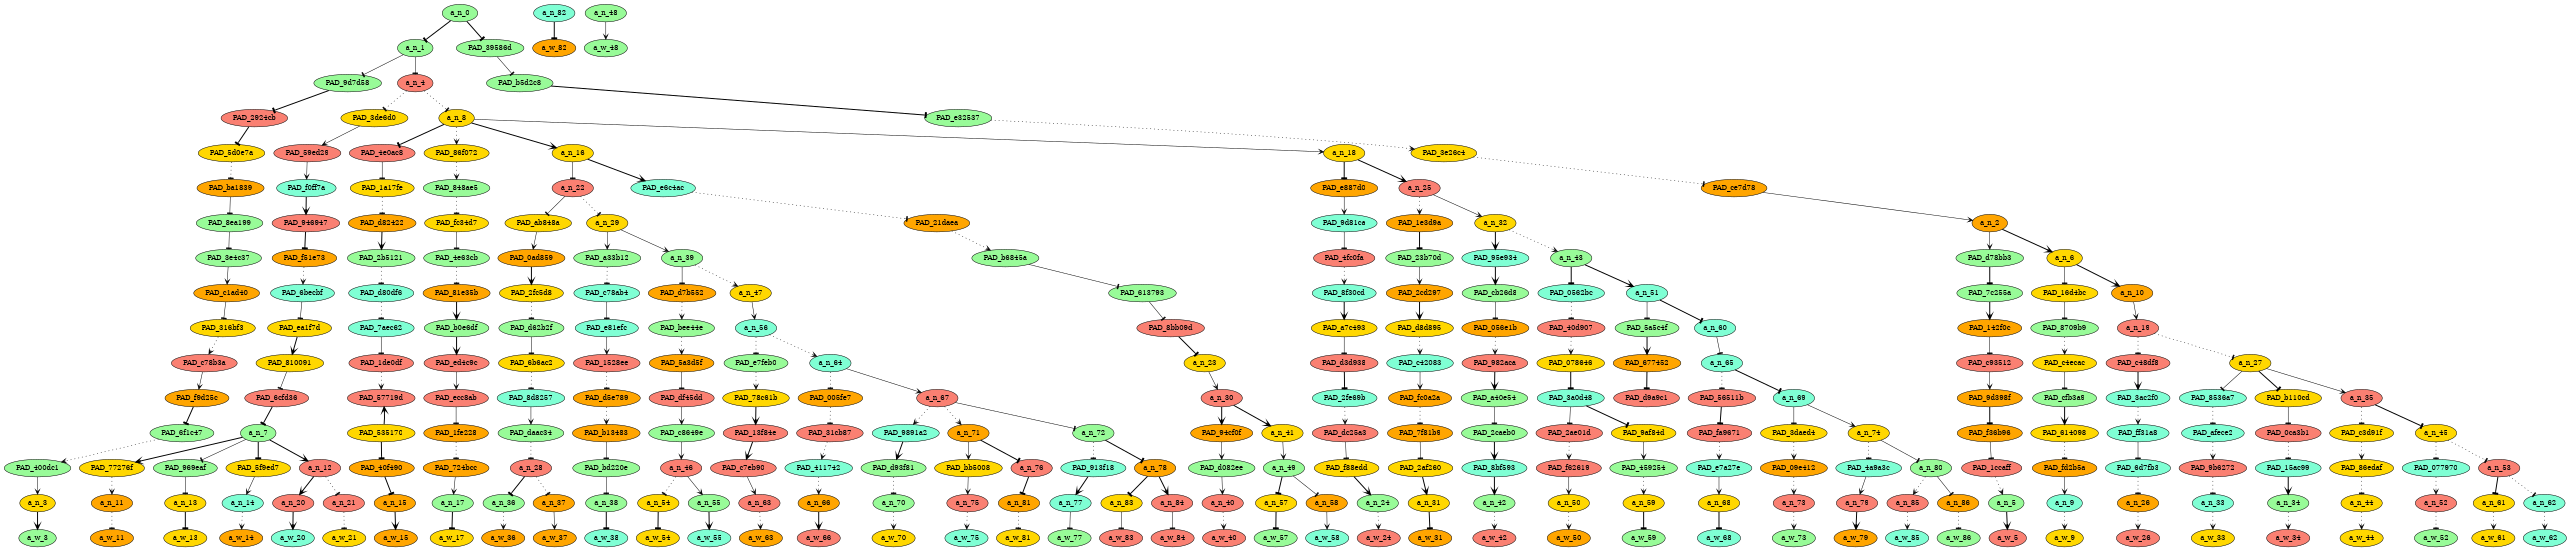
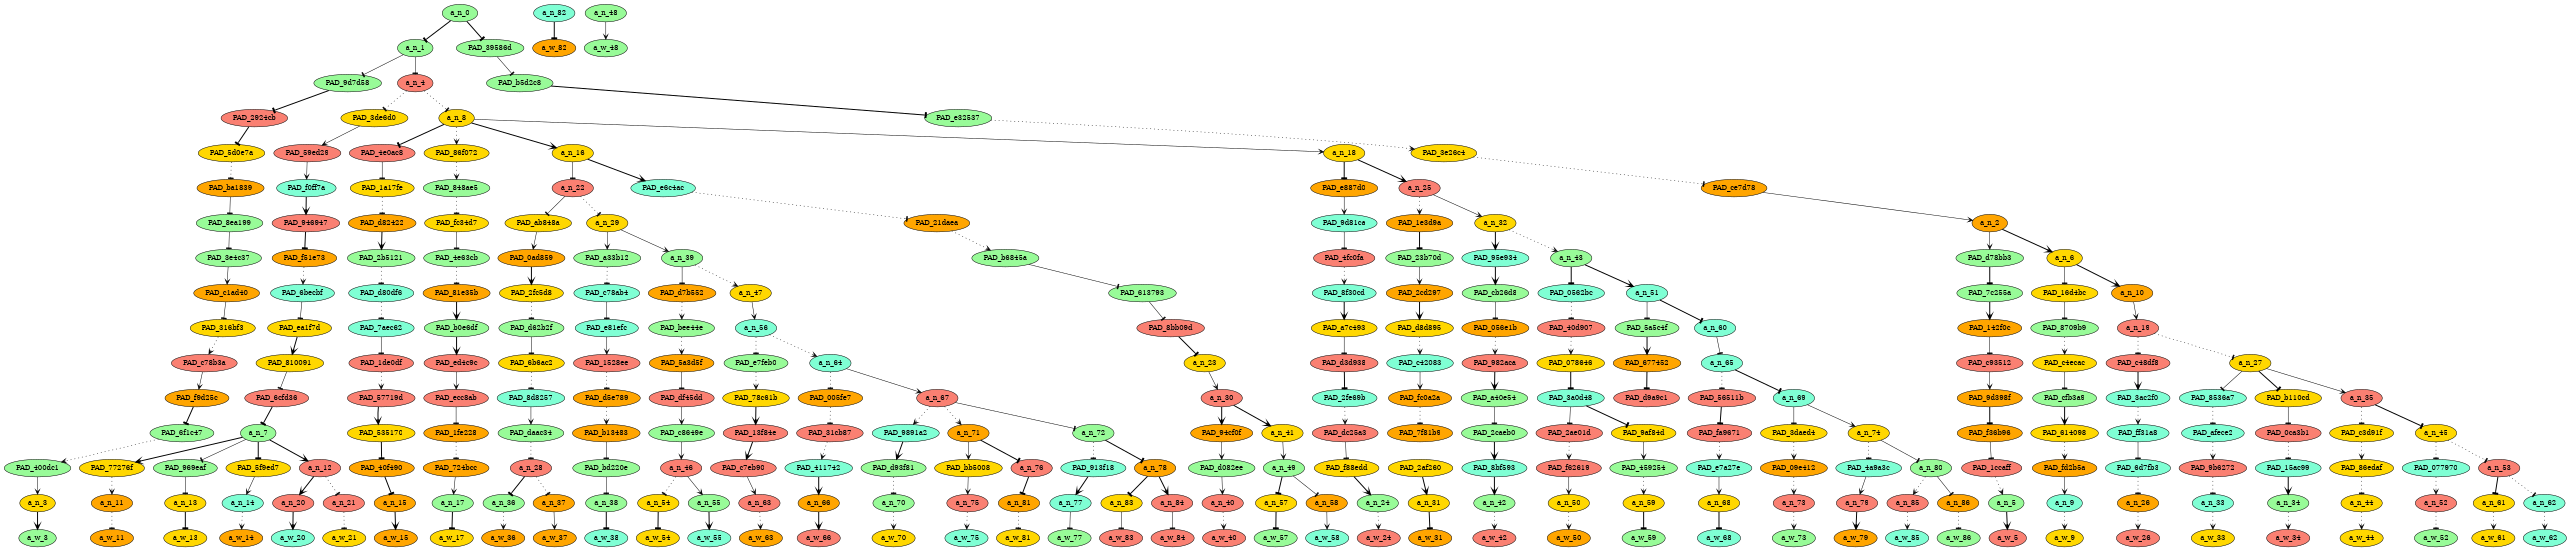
(384, 418) -> (378, 413)
(1420, 449) -> none
(2065, 449) -> (2065, 449)
(819, 483) -> (819, 483)
